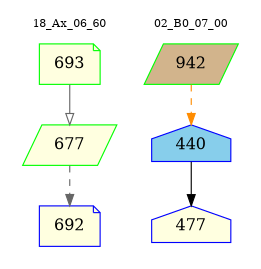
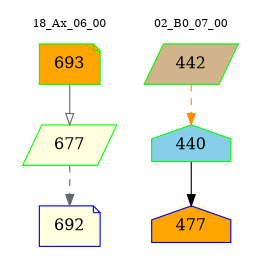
(70, 24) -> (70, 24)
(70, 64) -> (70, 64)
(191, 64) -> (191, 64)
(191, 145) -> (191, 145)
(191, 226) -> (191, 226)
